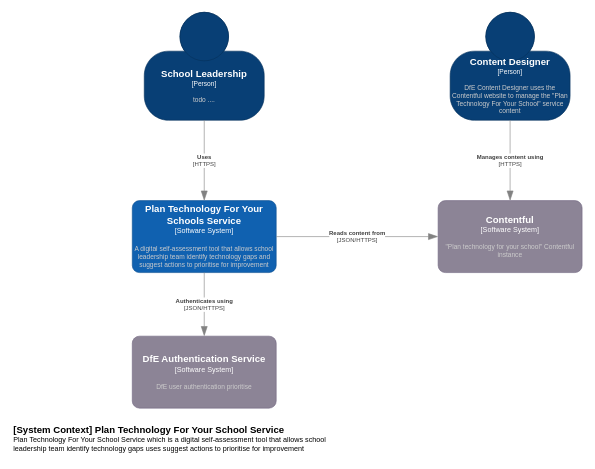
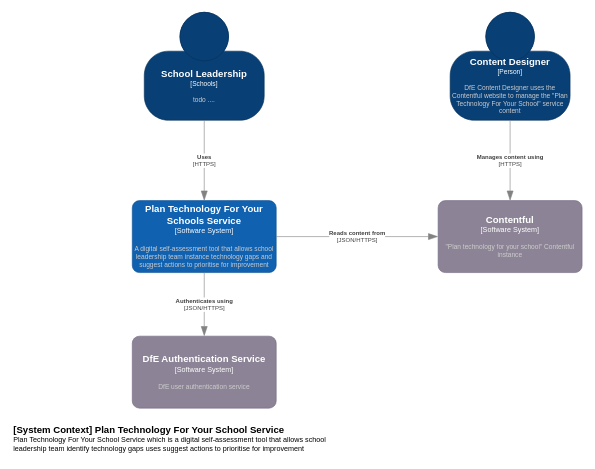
(204, 86) -> (204, 86)
(204, 237) -> (204, 237)
(204, 372) -> (204, 372)
